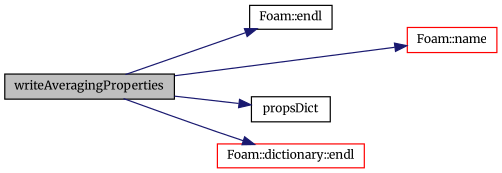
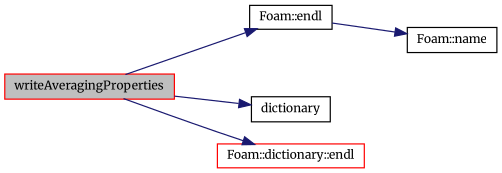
(452, 40) -> (452, 40)
(285, 62) -> (364, 28)
(90, 87) -> (90, 87)
(291, 109) -> (291, 109)
